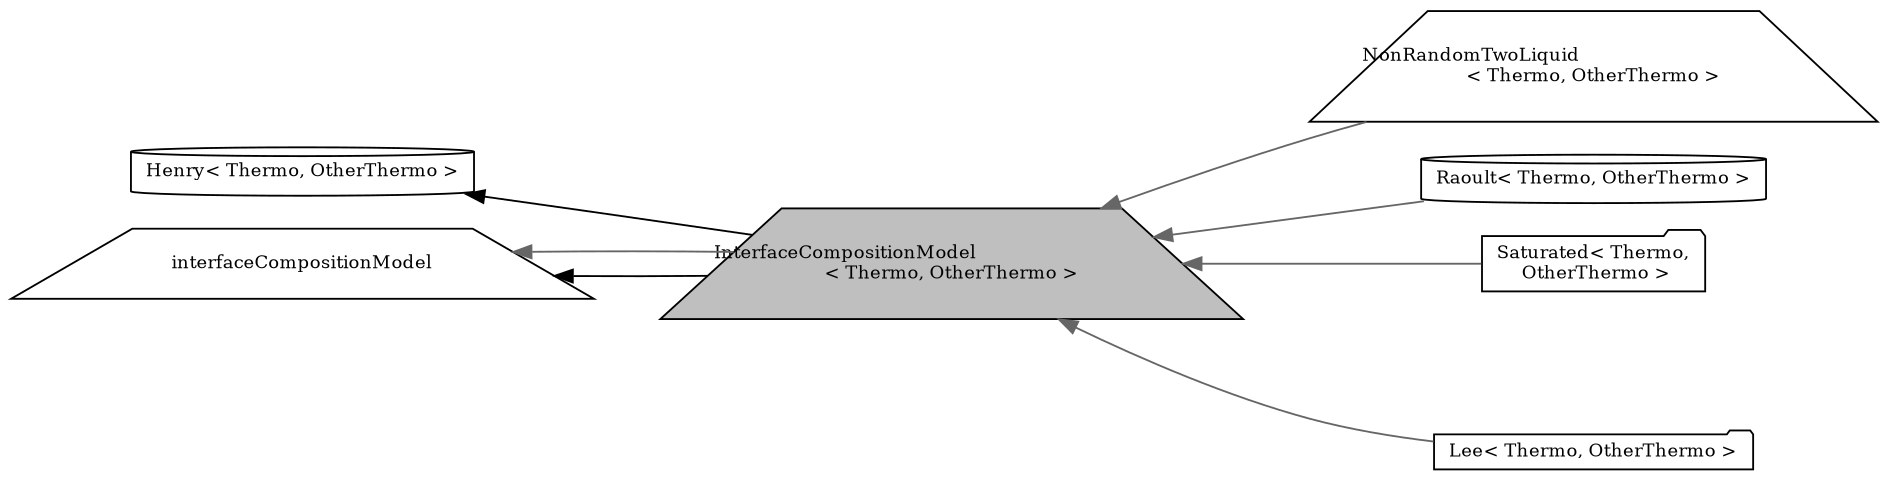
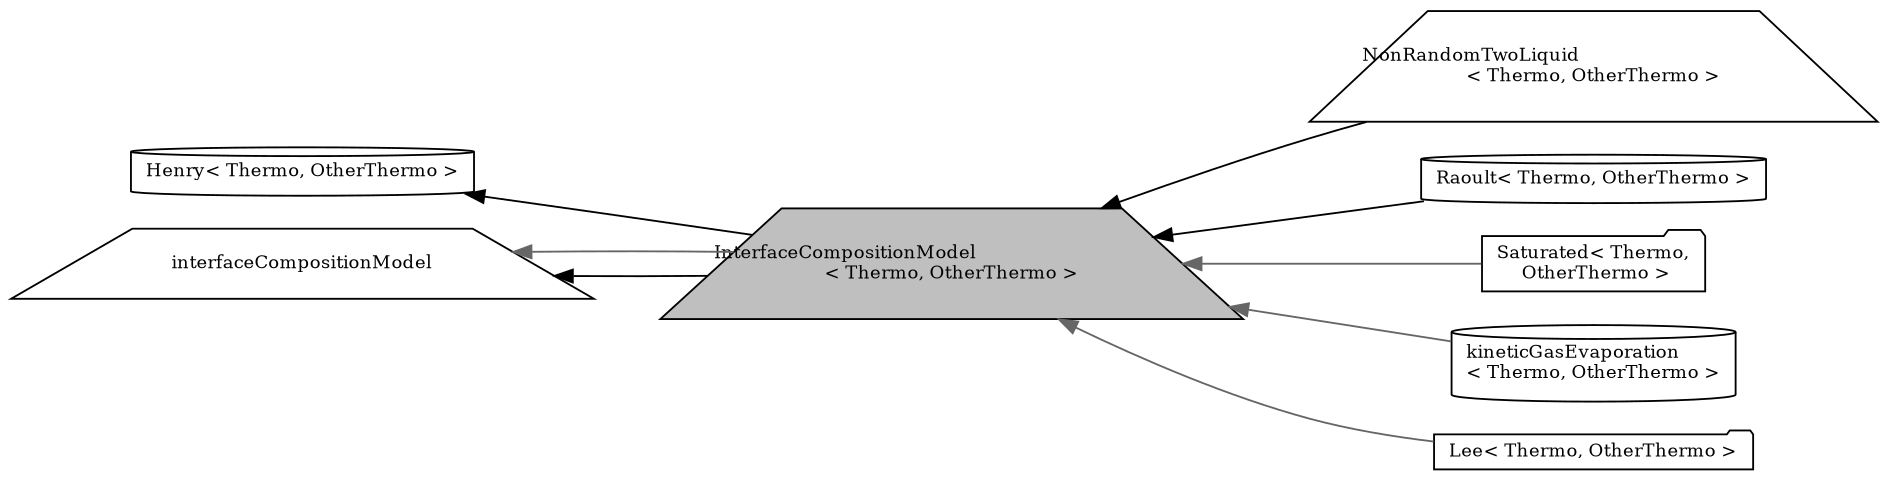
(1242, 160) -> (1242, 160)
(1298, 218) -> (1298, 218)
none -> (1594, 363)
